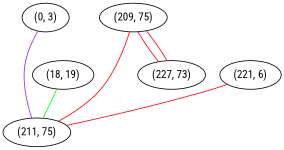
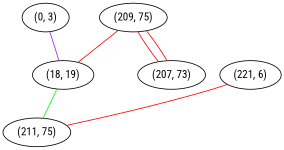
(24, 74) -> (54, 46)
(172, 75) -> (172, 75)
(104, 85) -> (98, 46)
